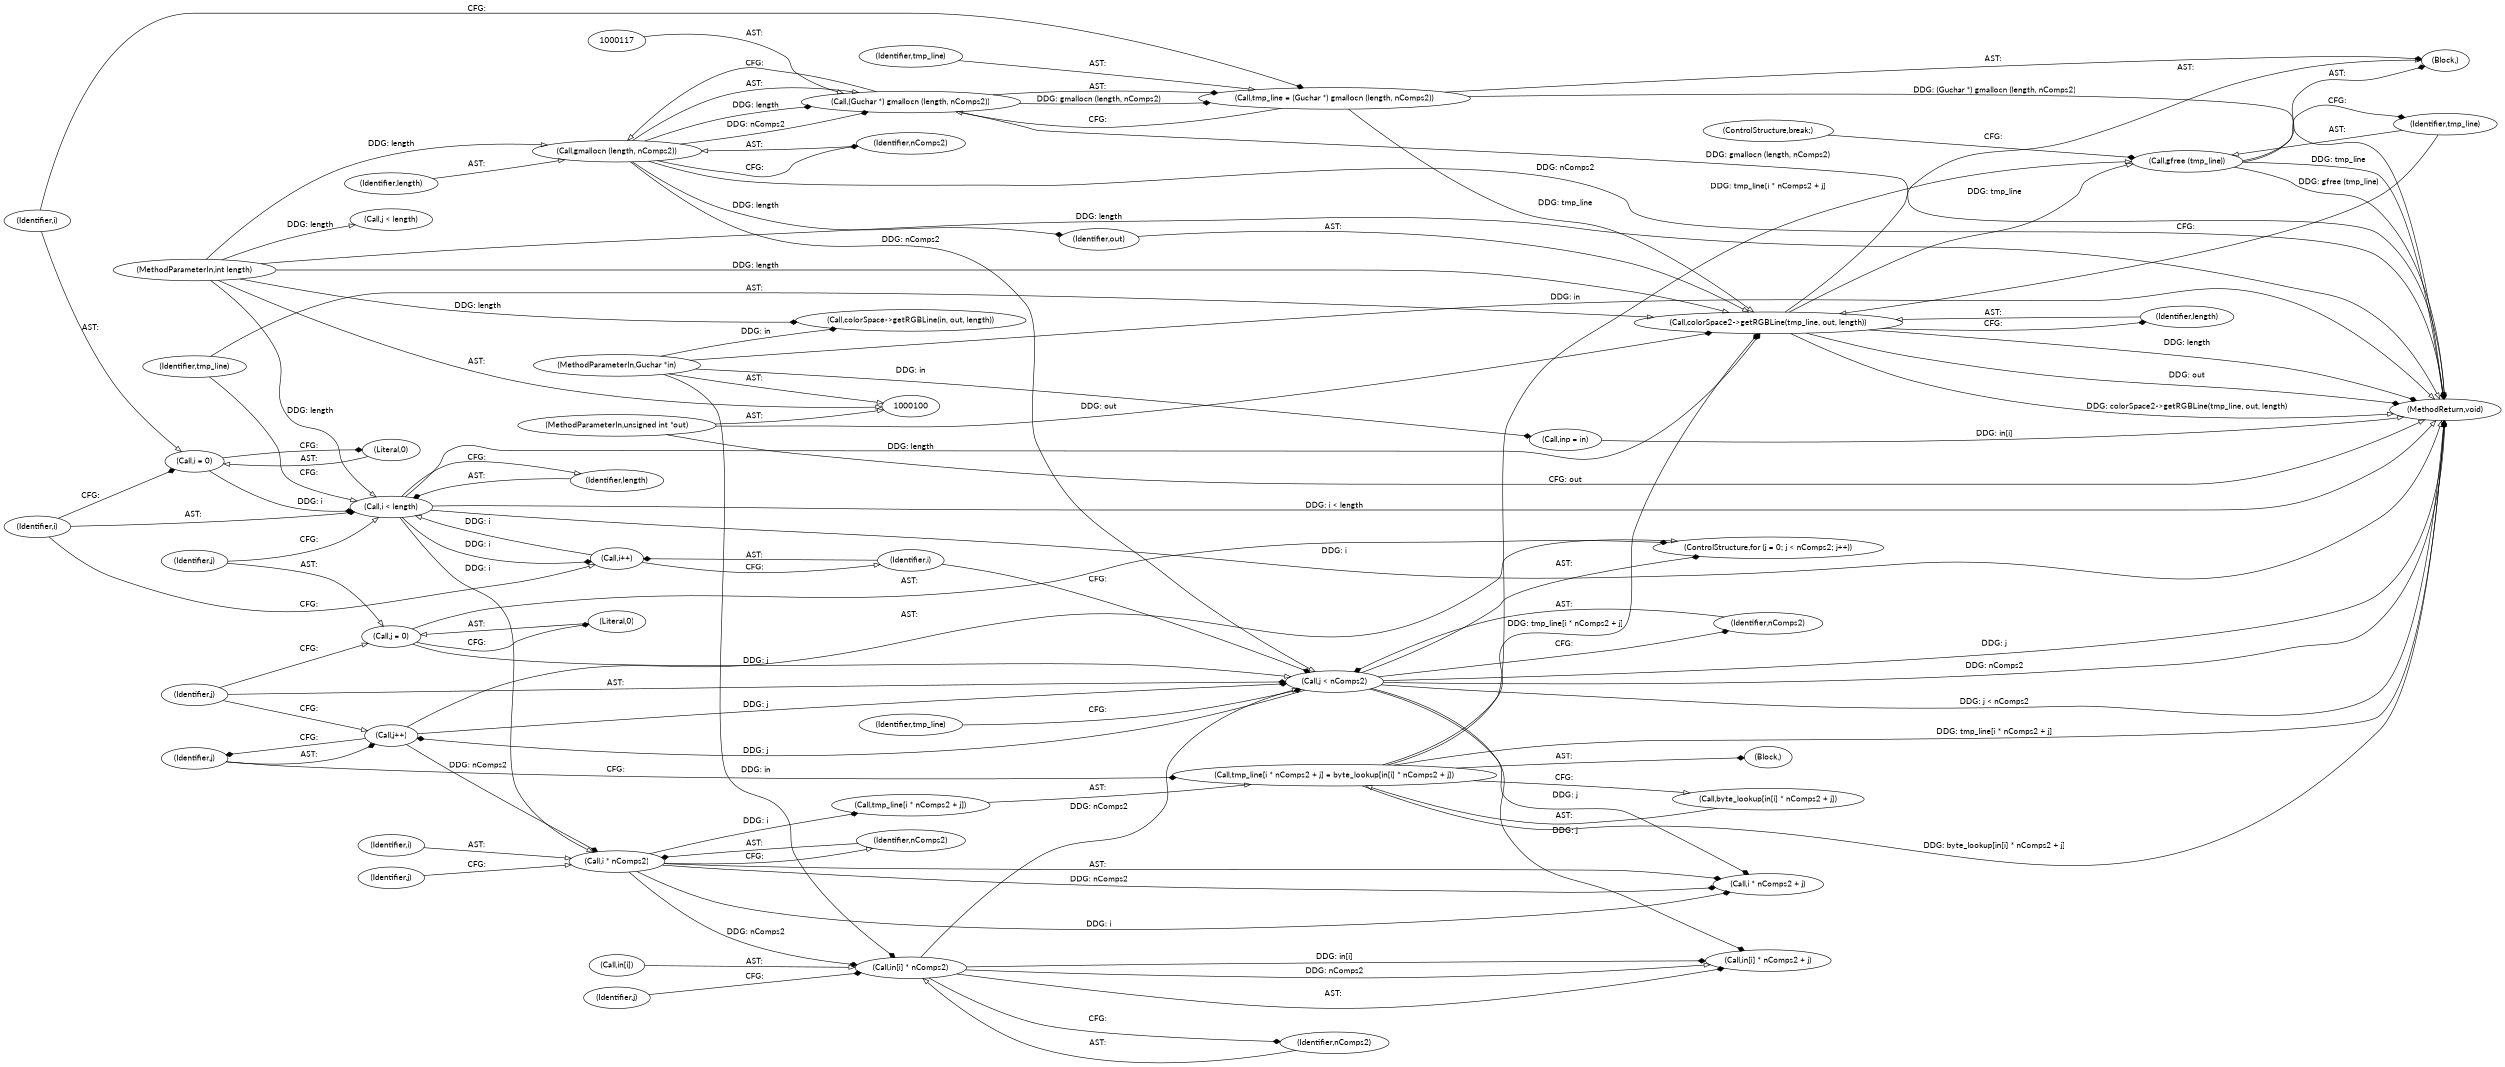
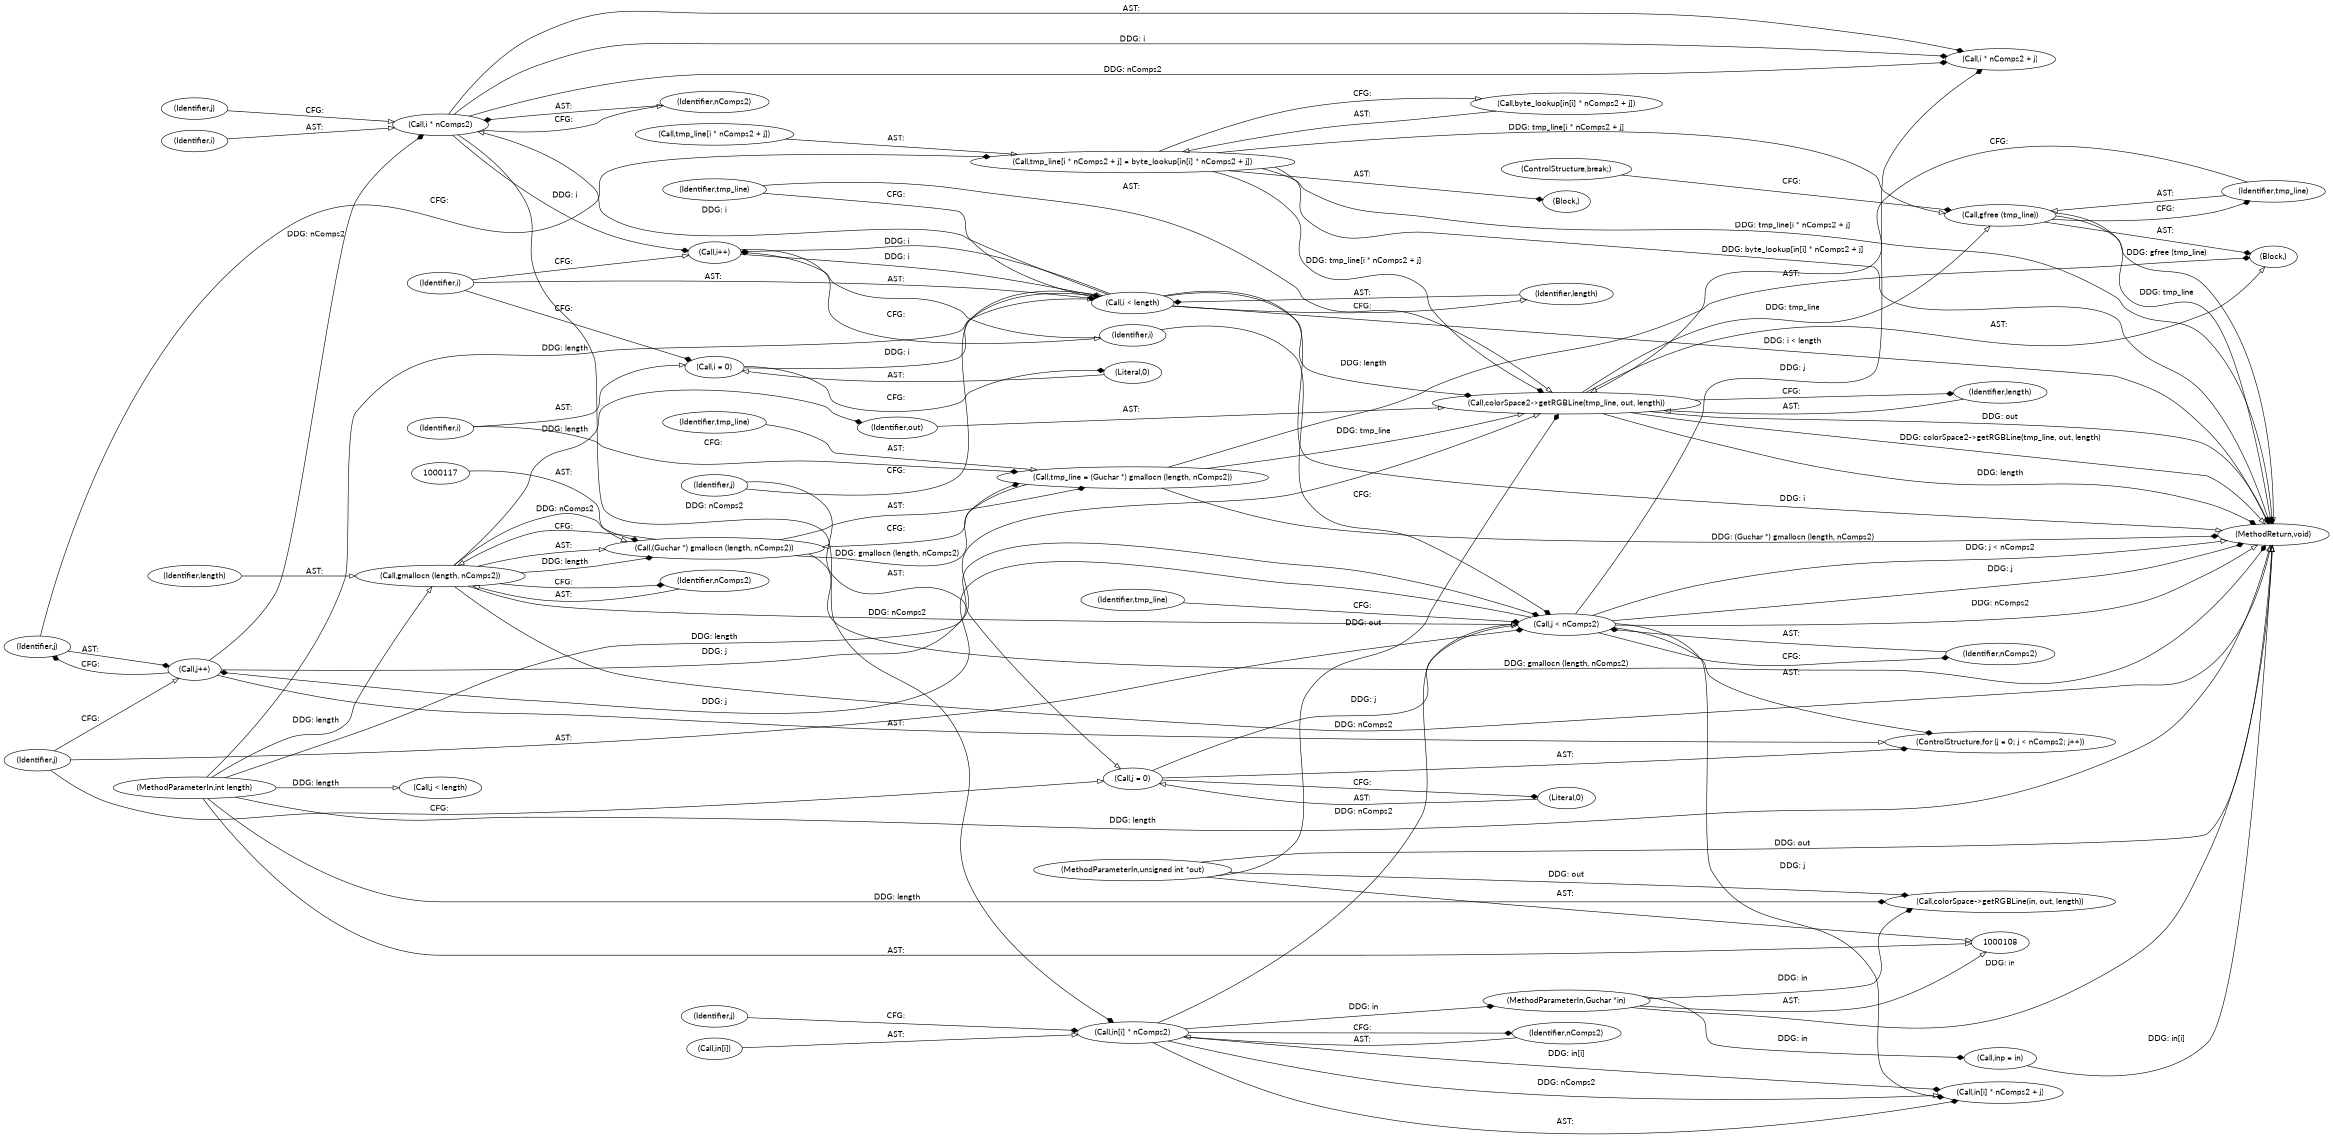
(911, 406) -> (2000, 943)
(1565, 480) -> (1793, 843)
(720, 703) -> (1336, 1018)
(750, 832) -> (558, 211)
none -> (1565, 882)
